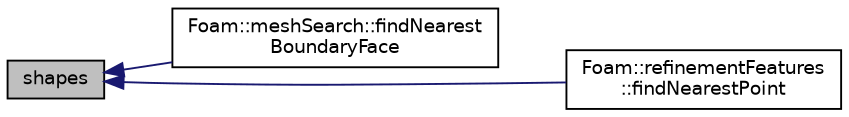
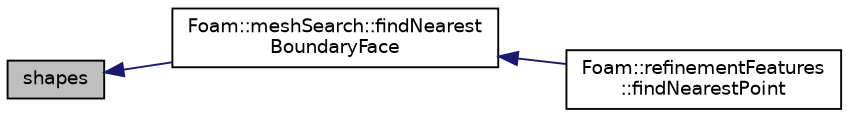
(345, 85) -> (542, 61)
